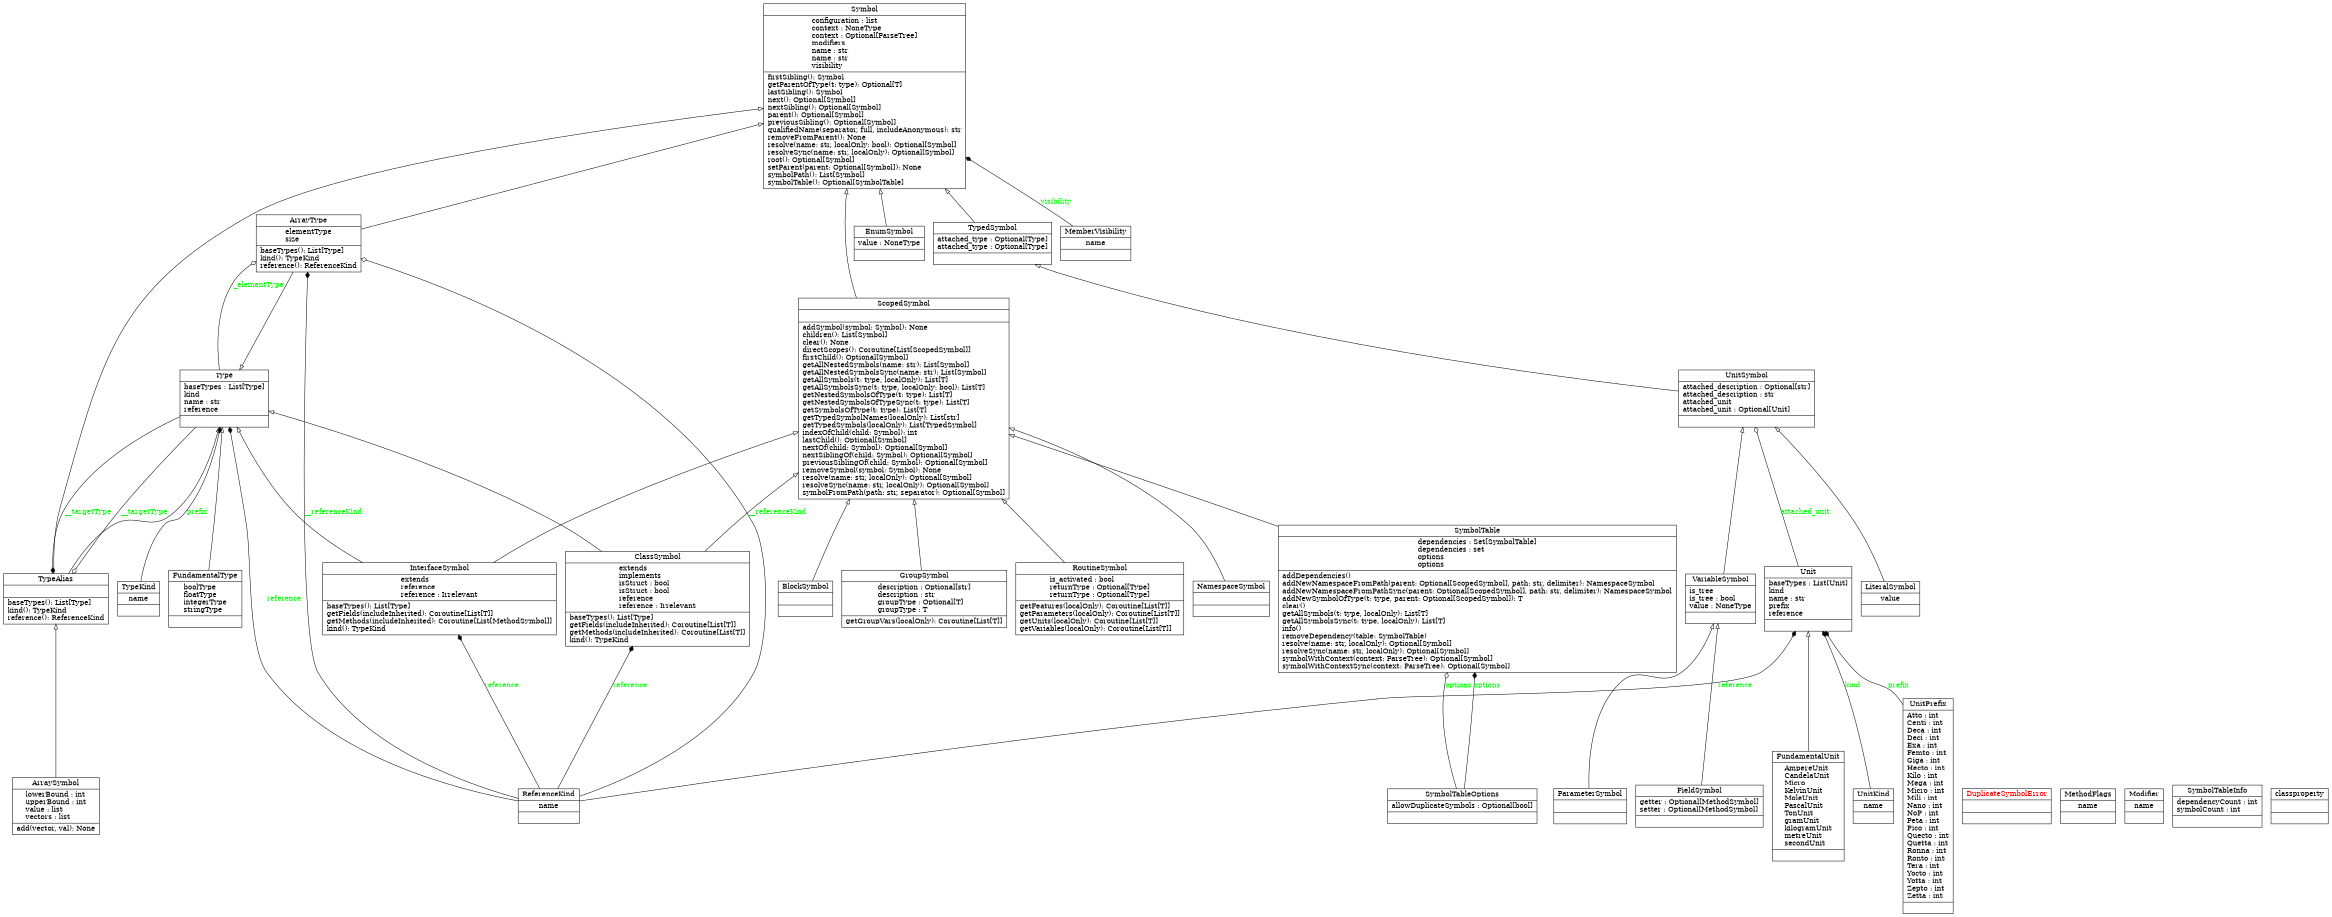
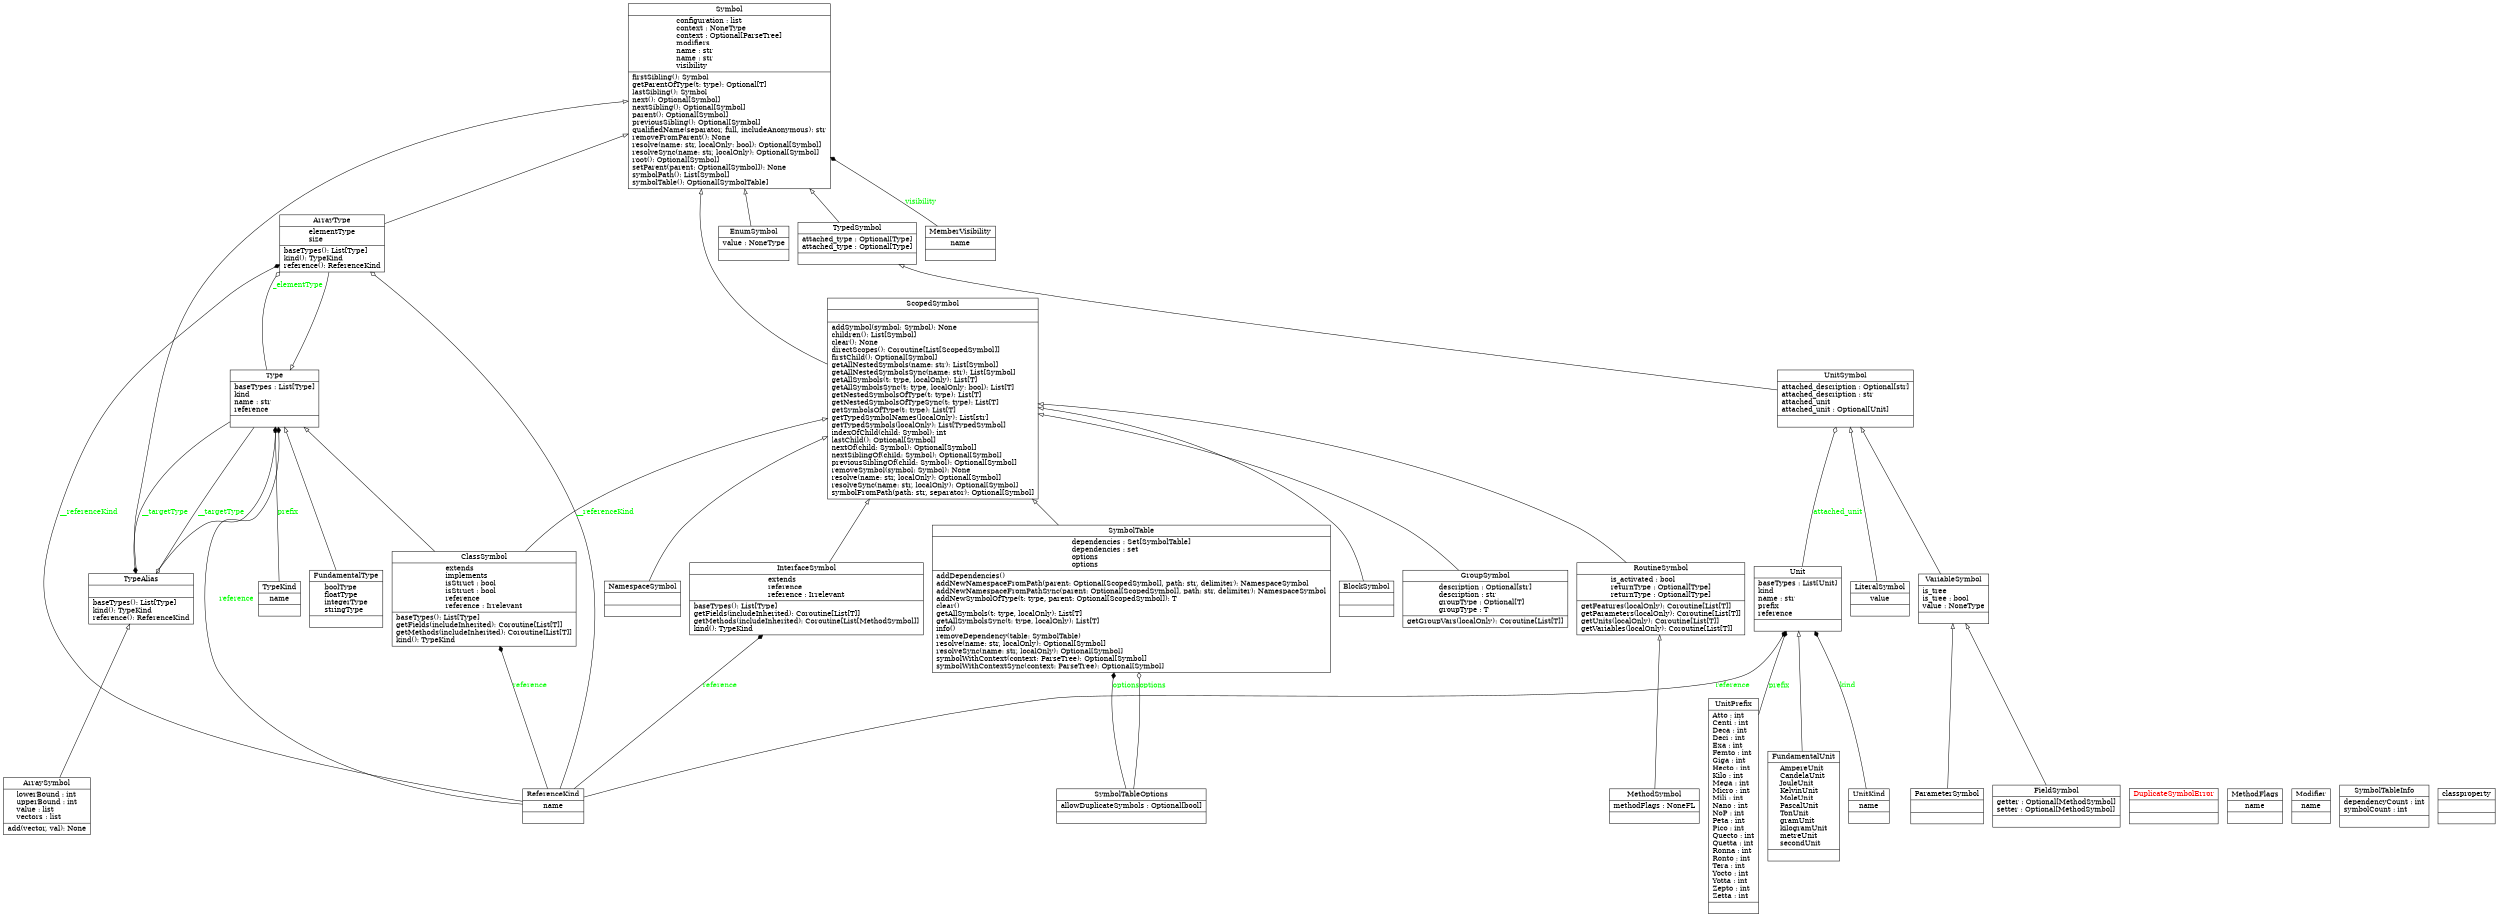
(290, 508) -> none
(1795, 783) -> (1797, 783)
none -> (1654, 806)
